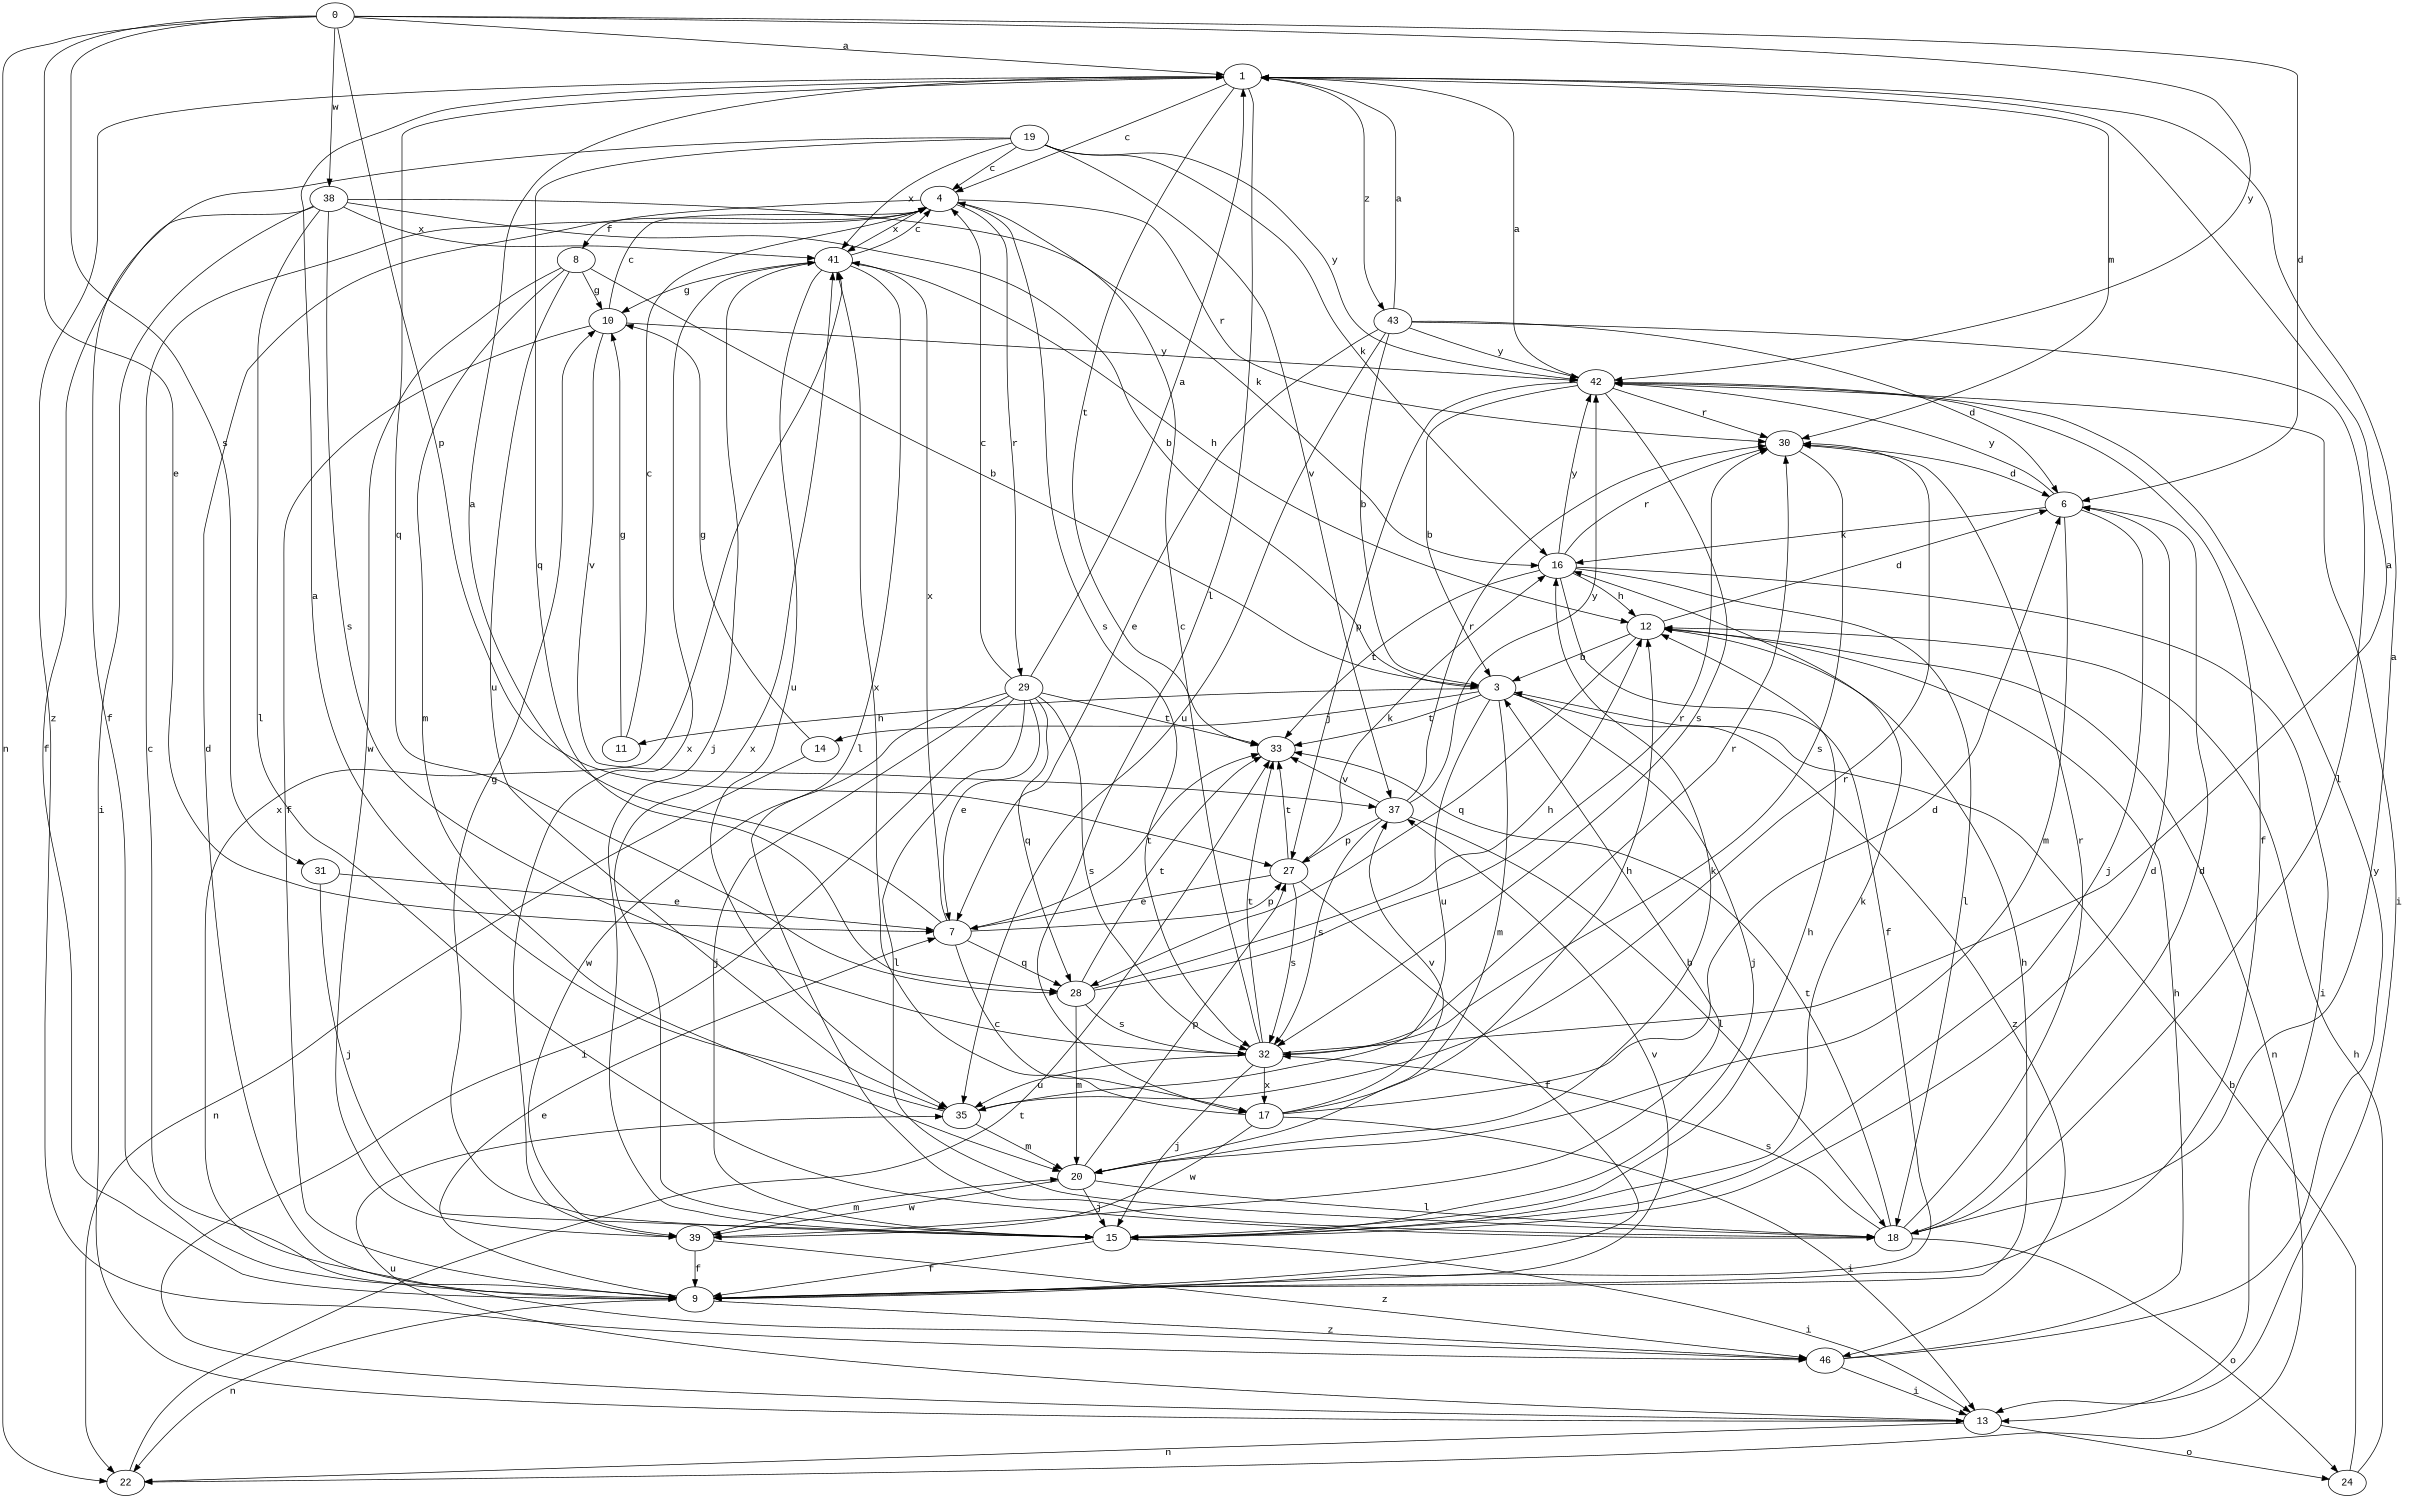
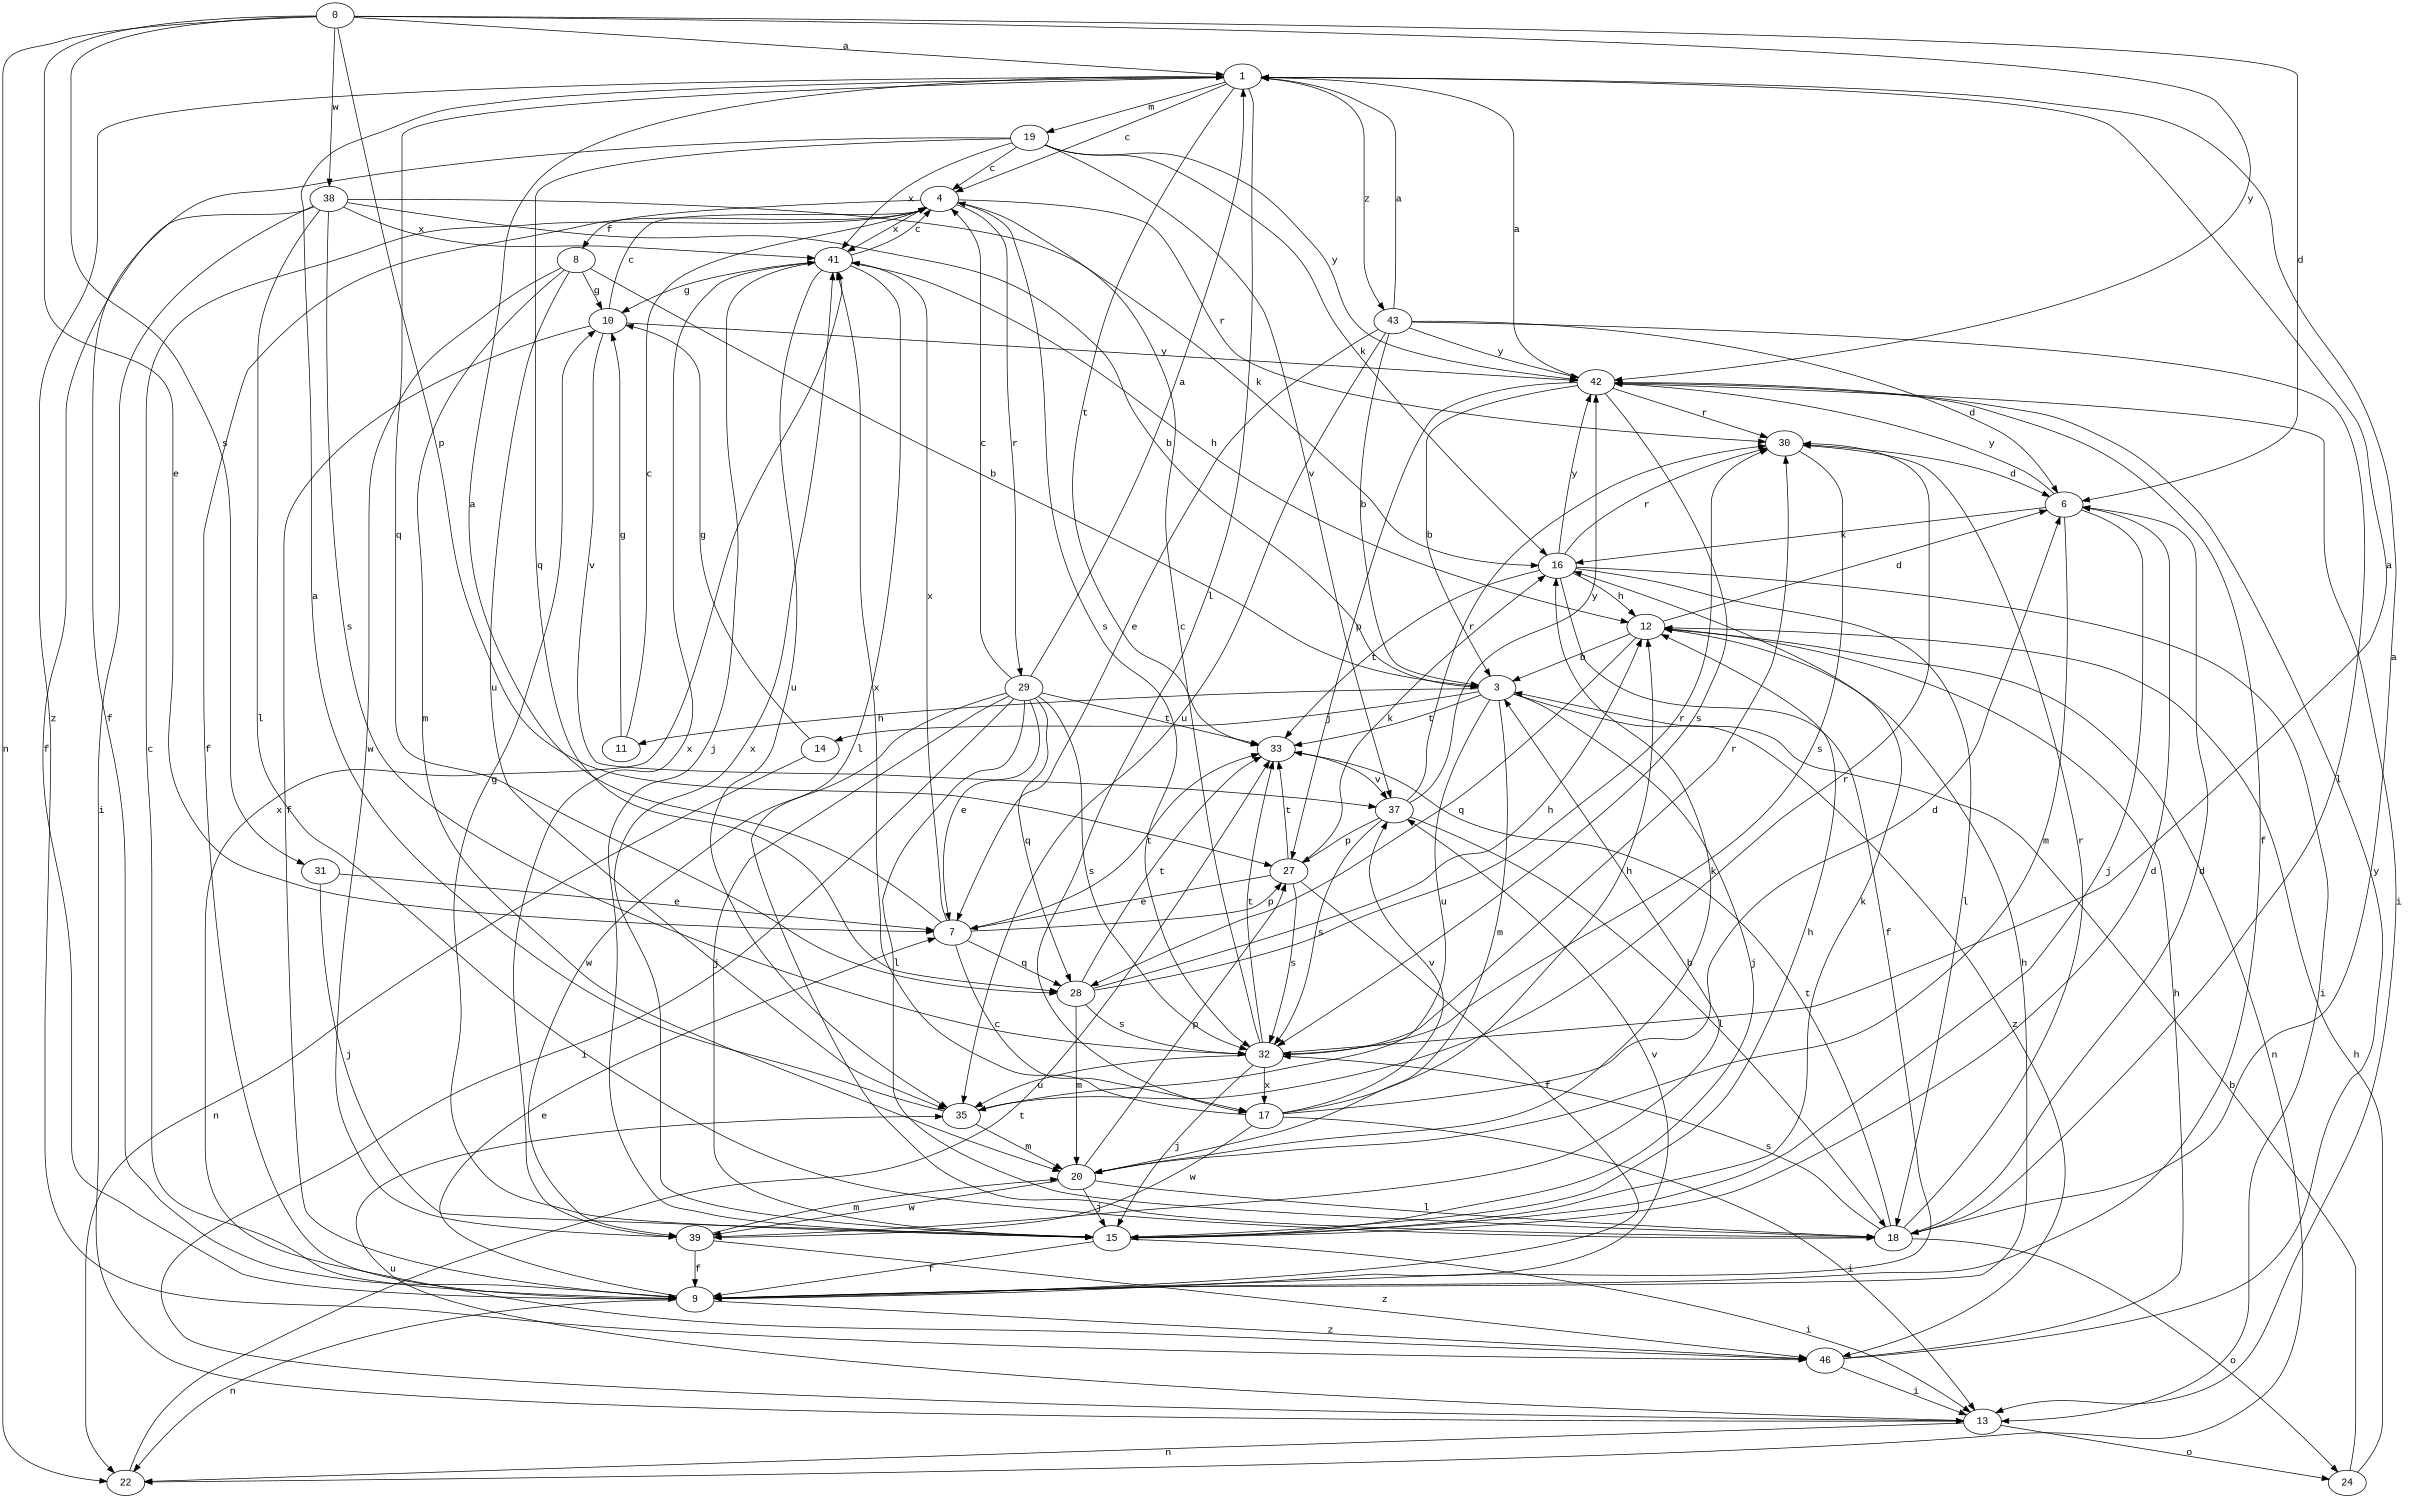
(1936, 105) -> (1139, 106)
(208, 749) -> (208, 749)
(1334, 779) -> (1352, 769)
